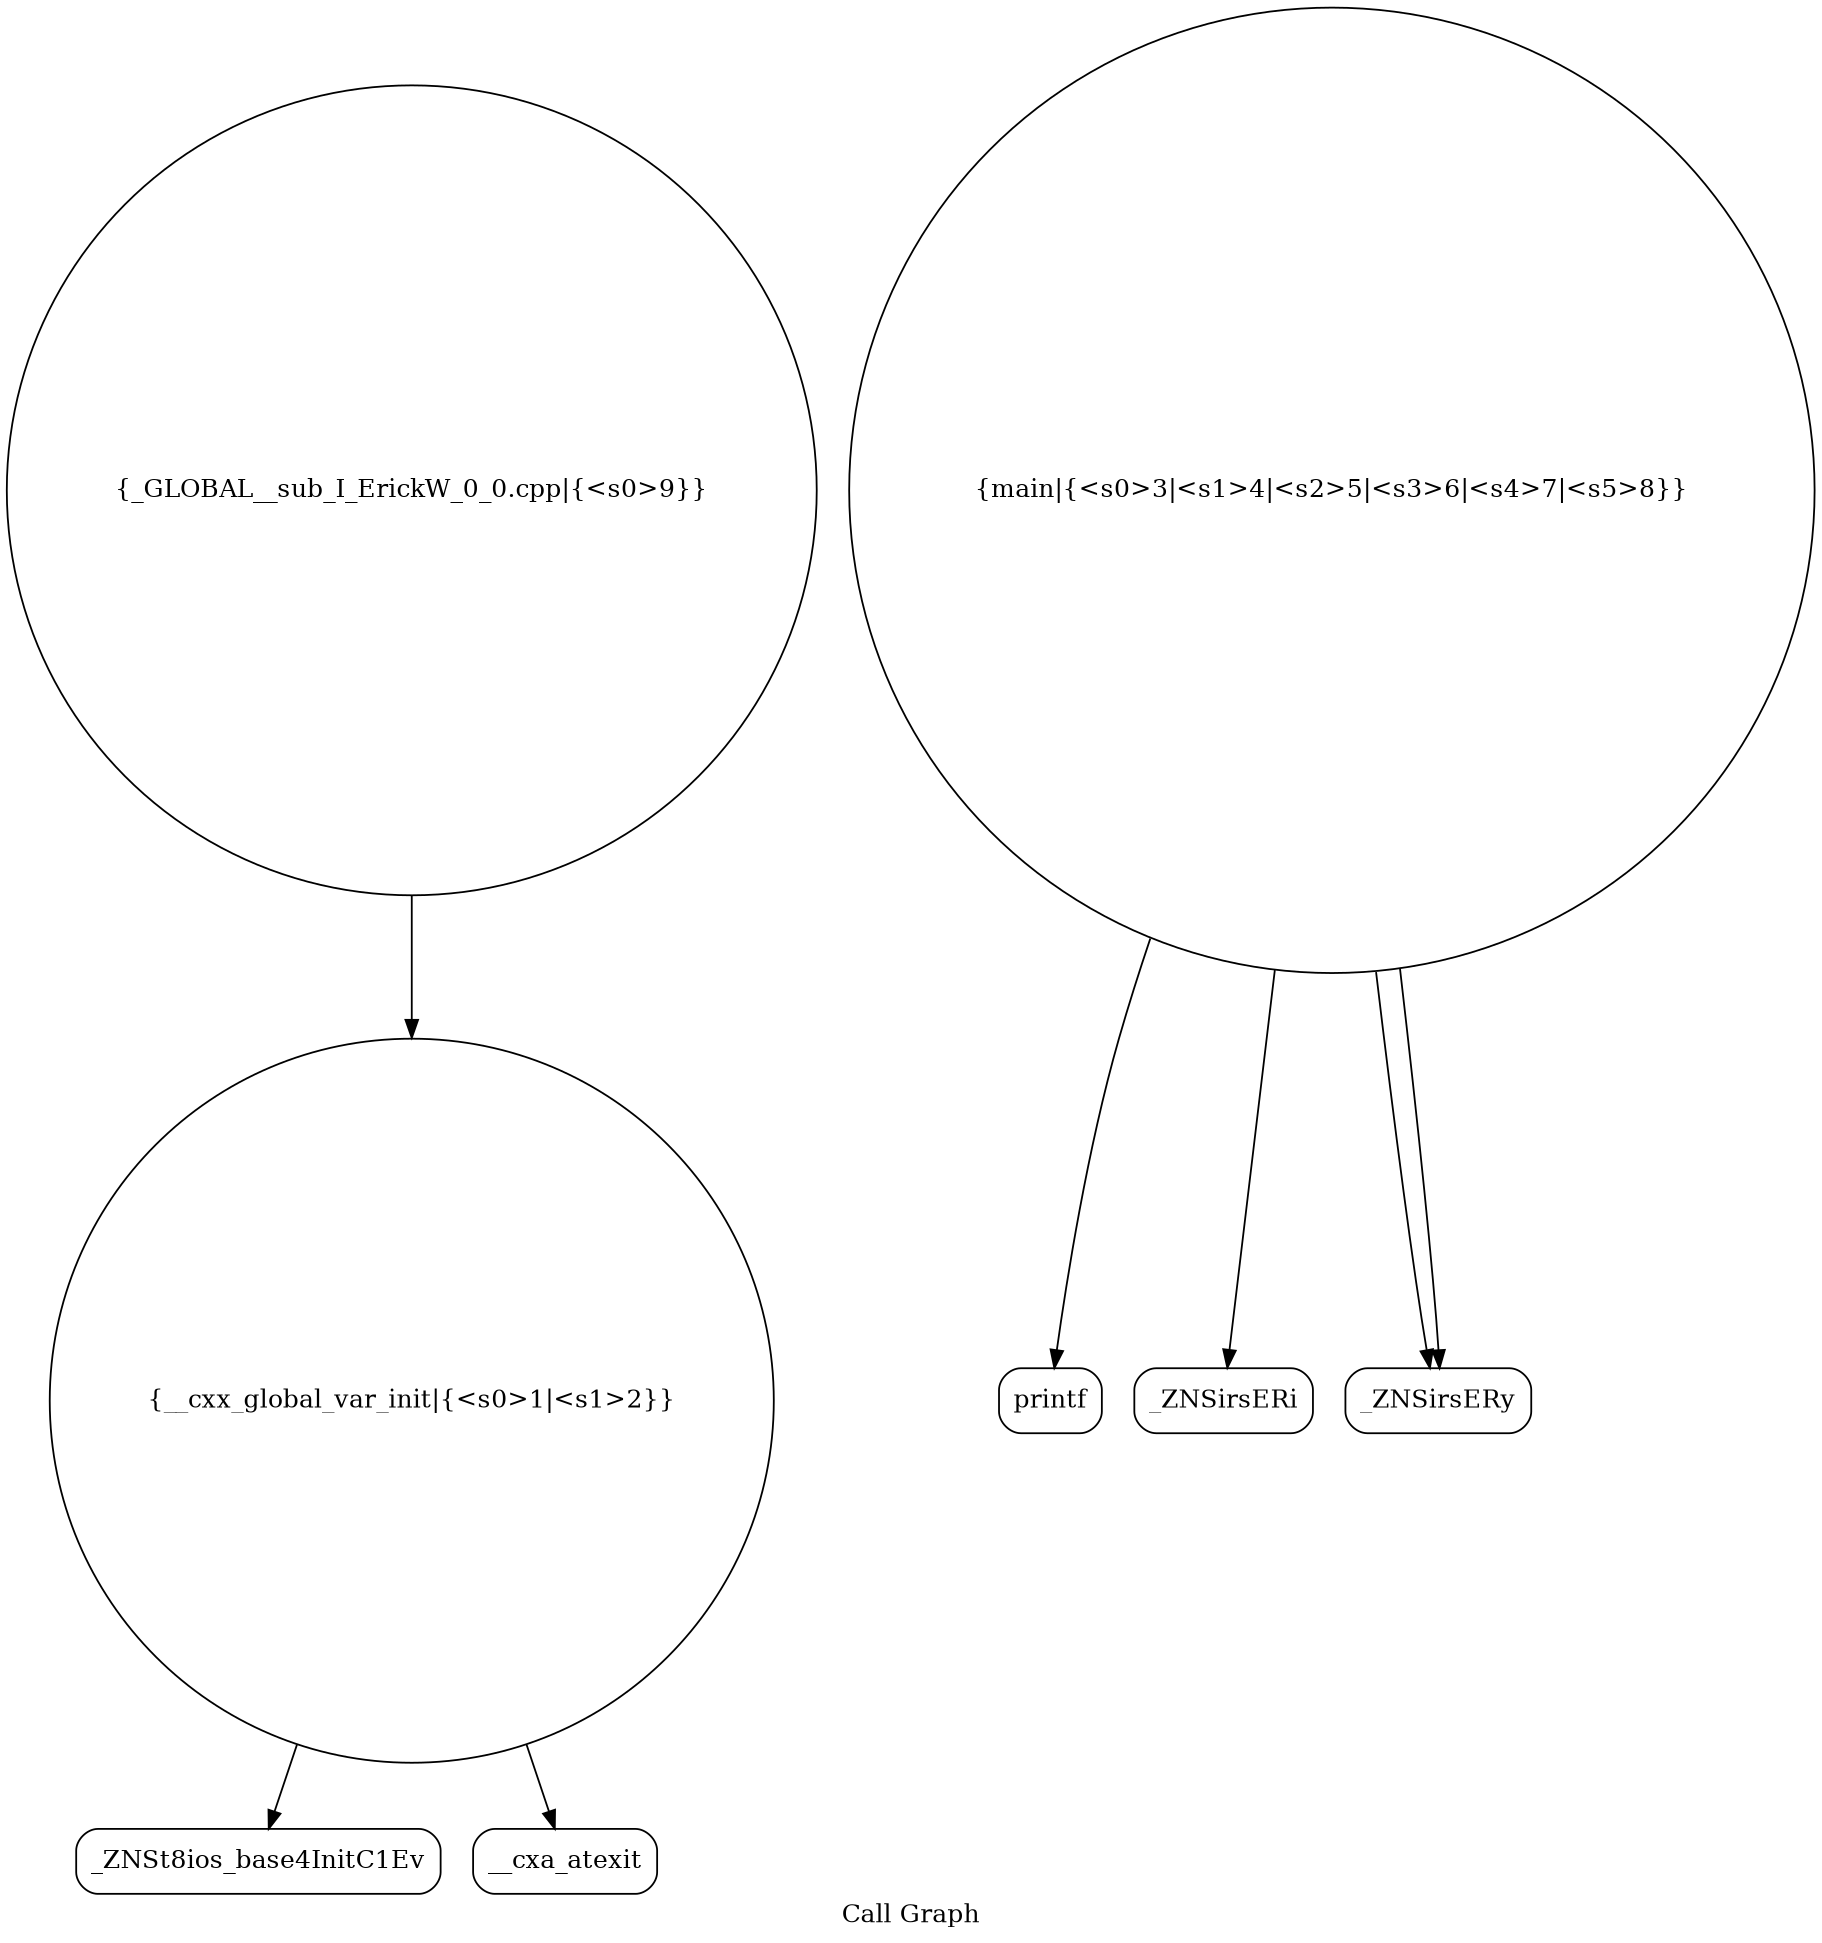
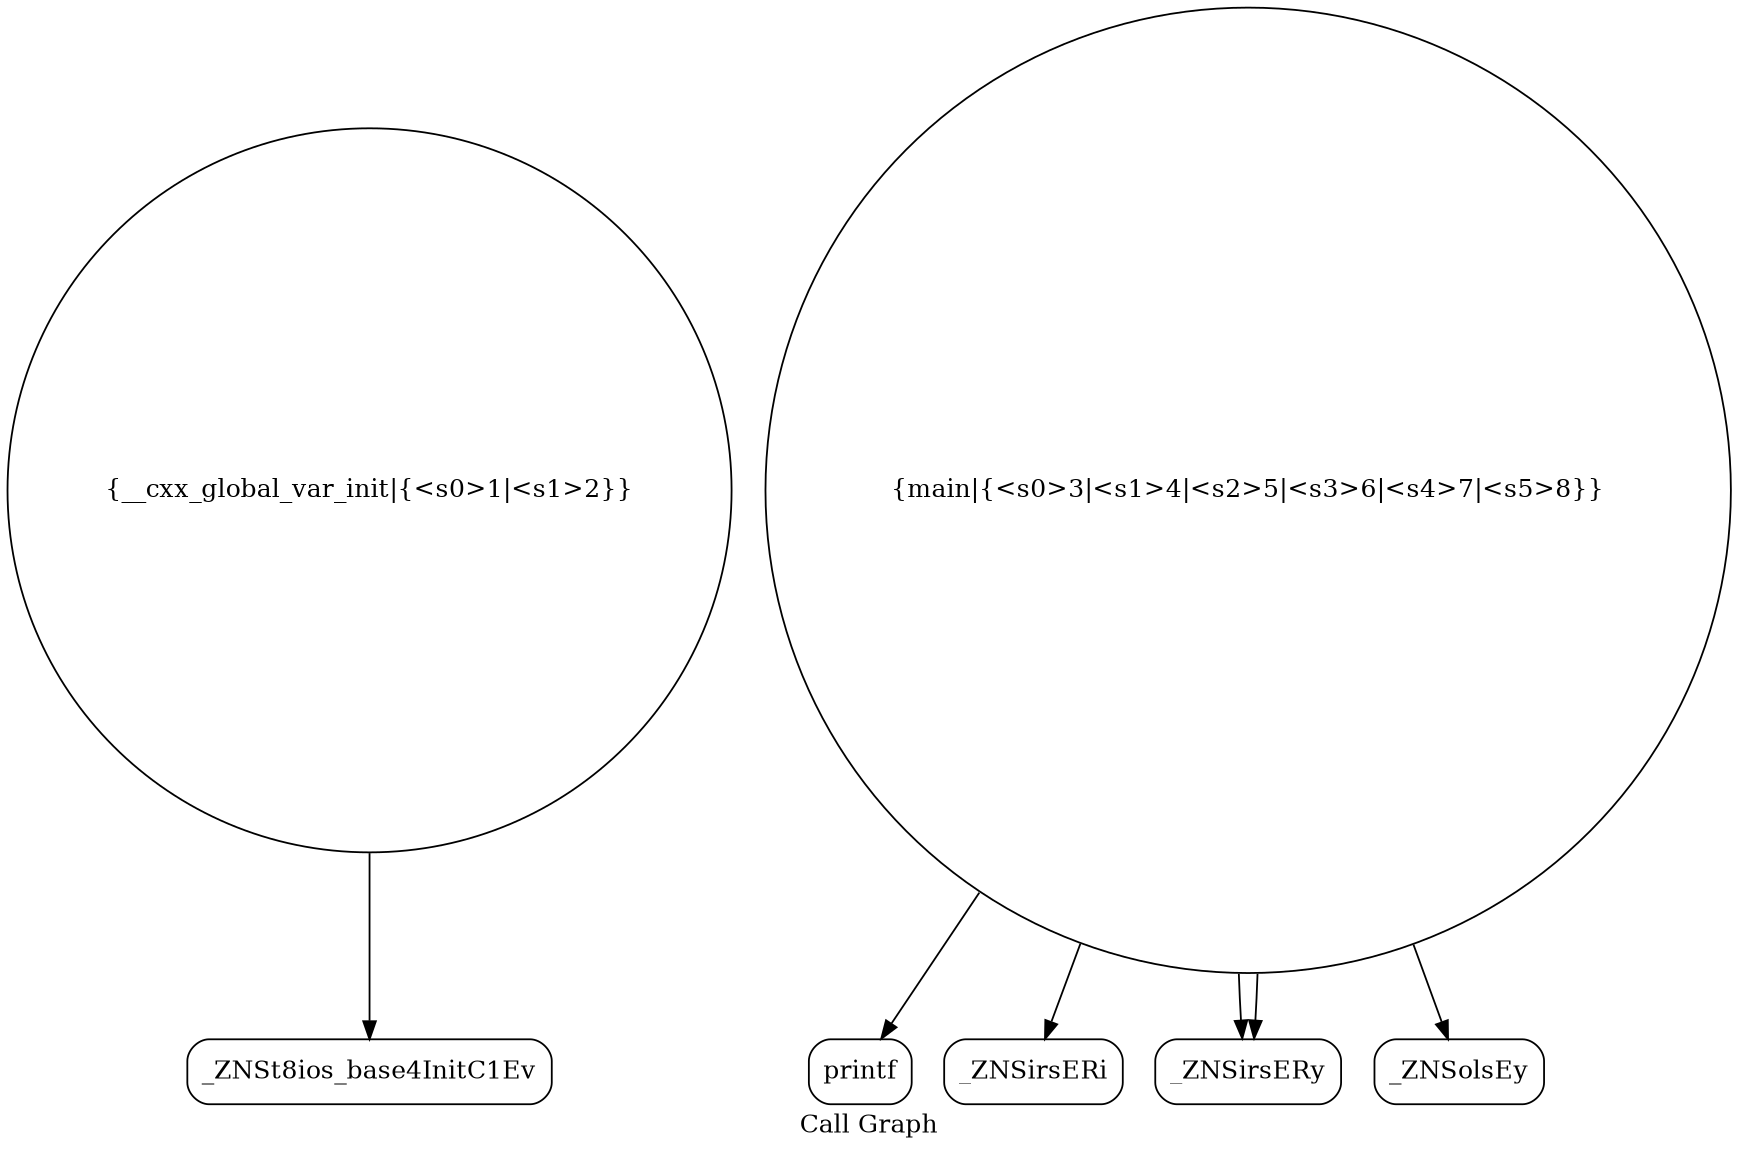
(412, 490) -> none
none -> (1459, 1072)
(565, 1861) -> none
